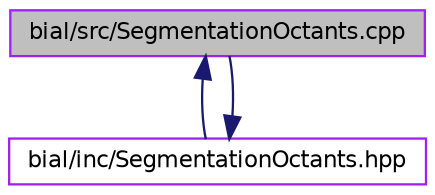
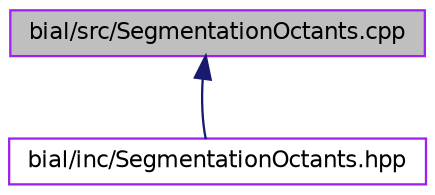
(233, 86) -> none
